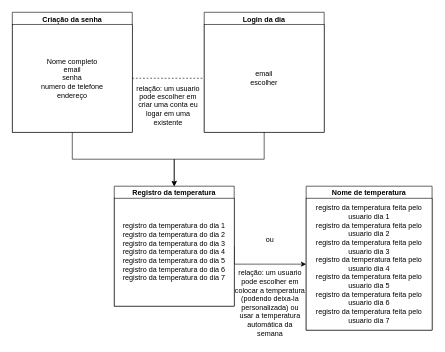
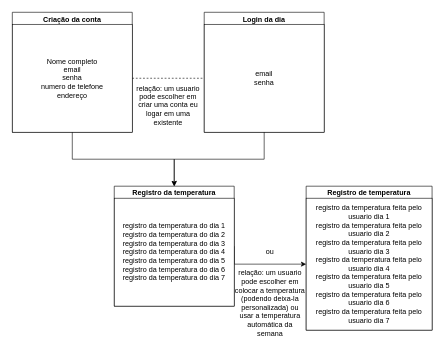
(72, 20) -> (72, 20)
(264, 78) -> (264, 78)
(369, 194) -> (369, 194)
(270, 240) -> (270, 252)
